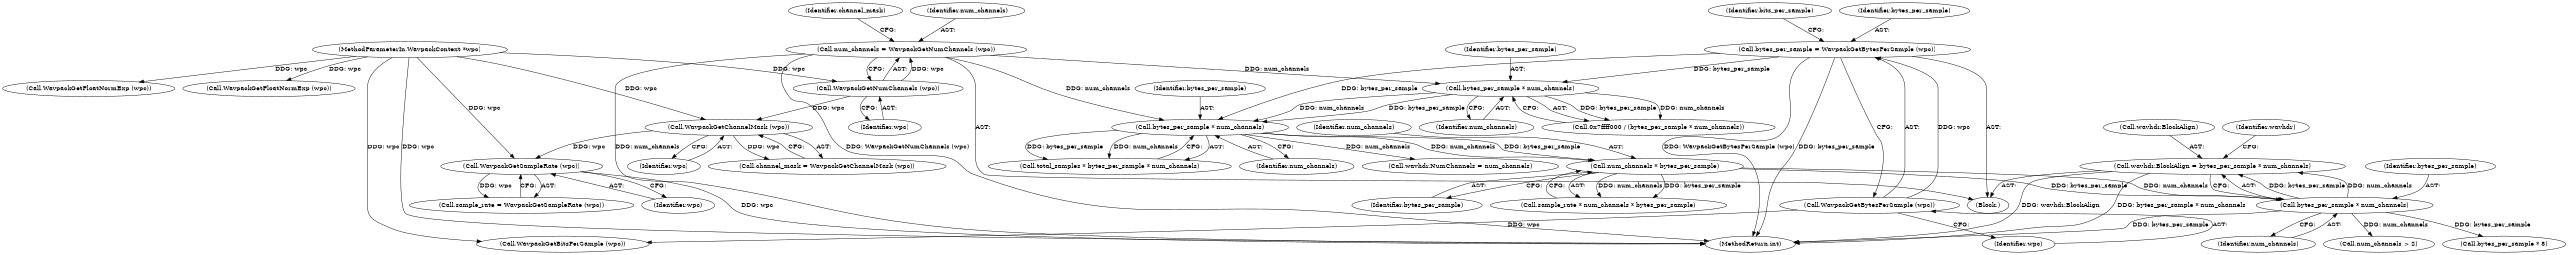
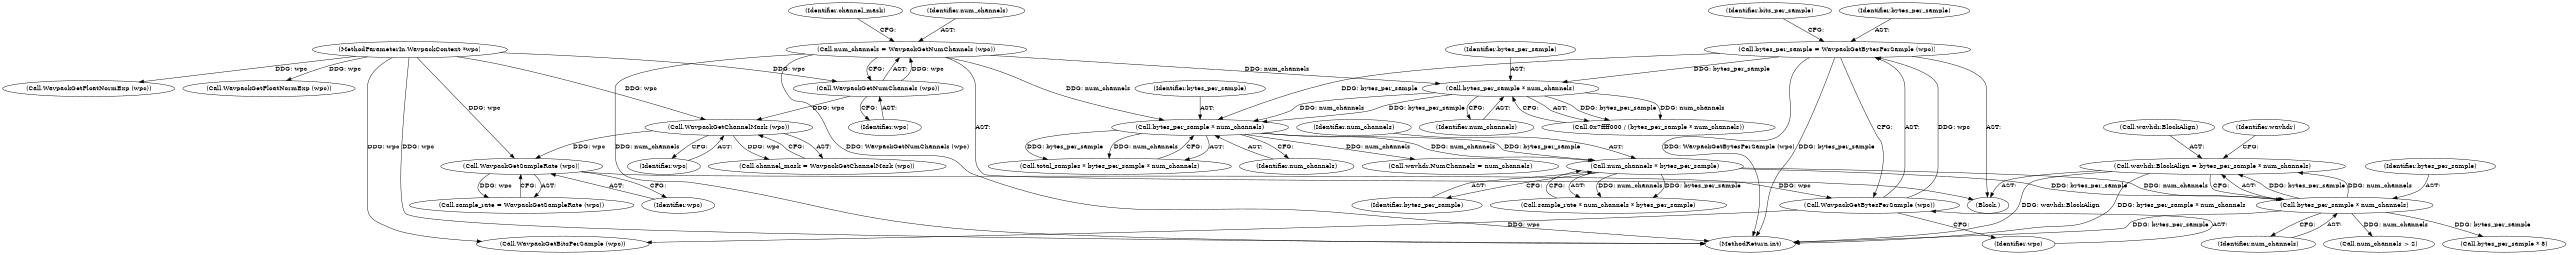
(938, 233) -> (1204, 176)
